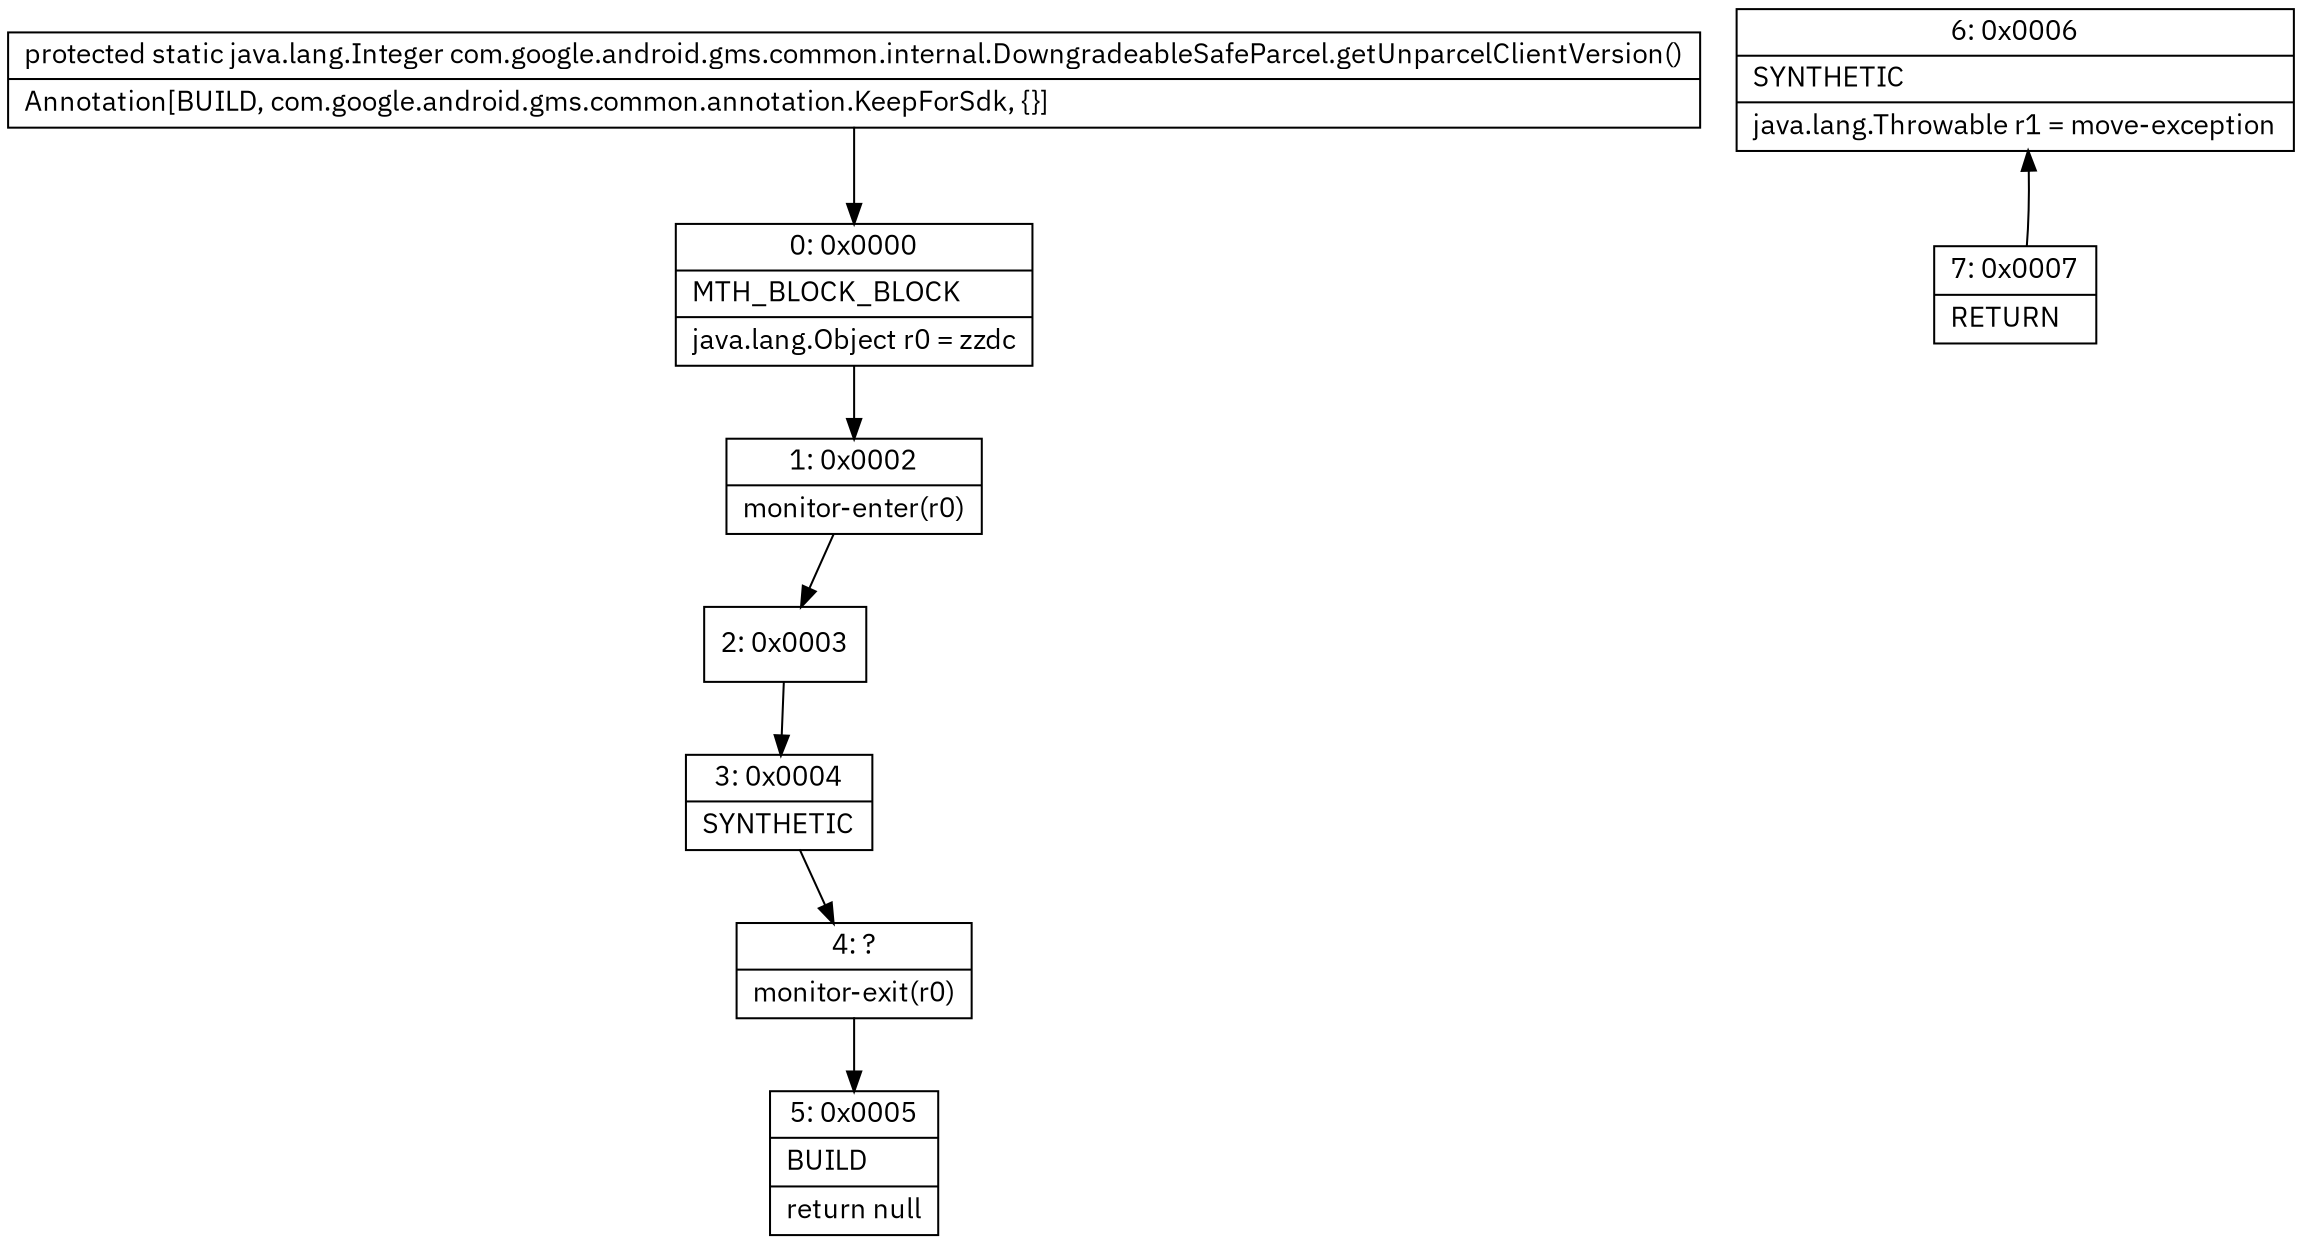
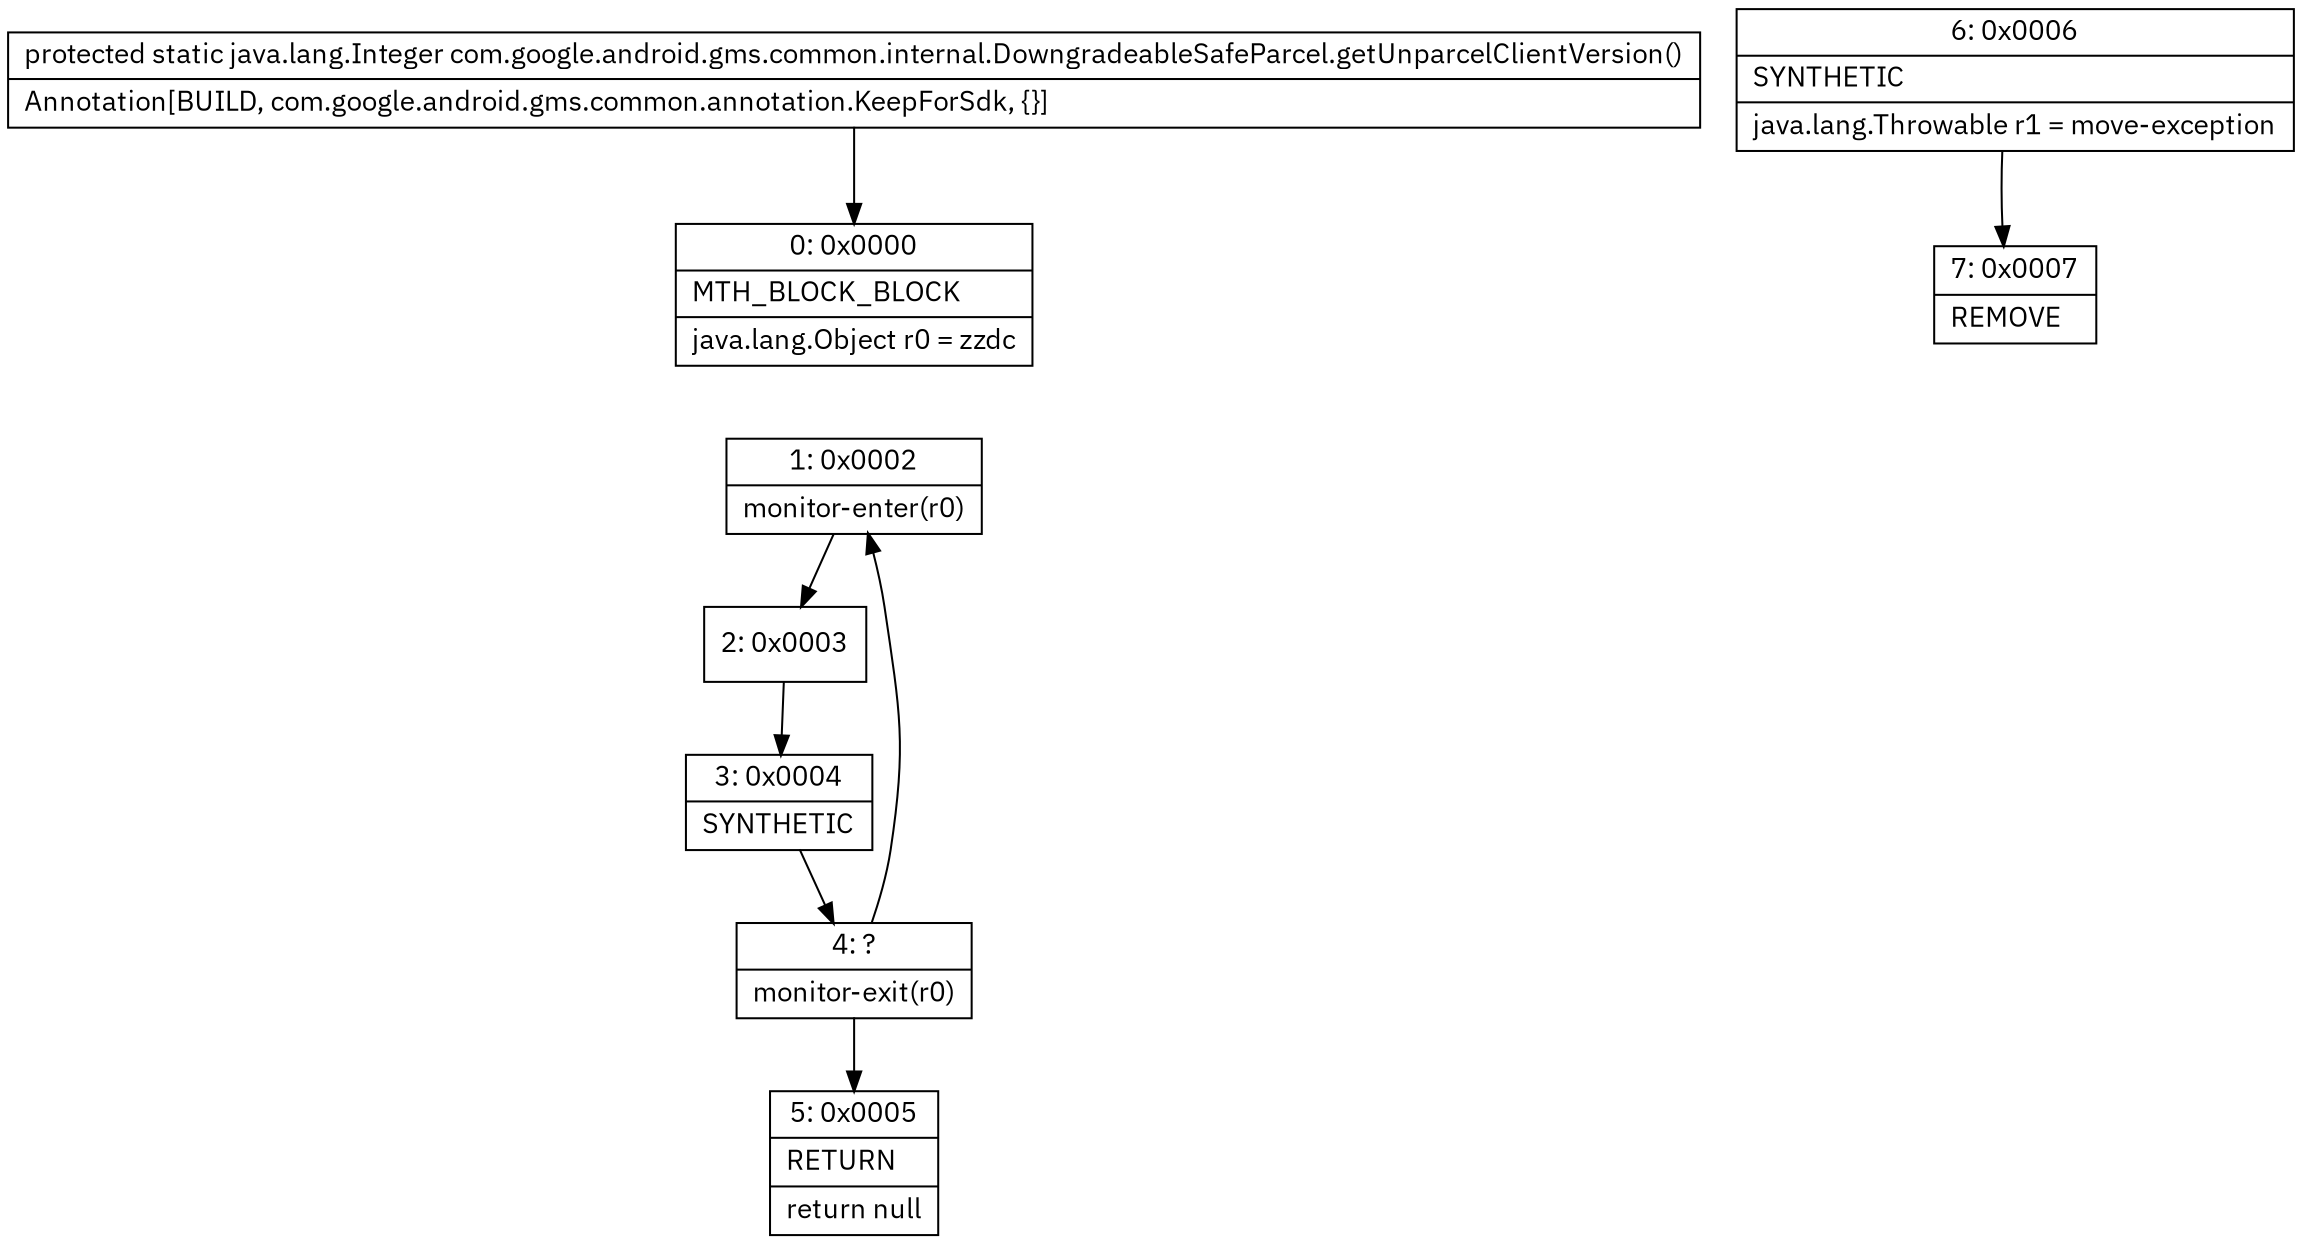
(2029, 209) -> (2002, 188)
(2006, 318) -> (2006, 318)
(854, 392) -> (900, 739)
(828, 1161) -> (842, 1161)
